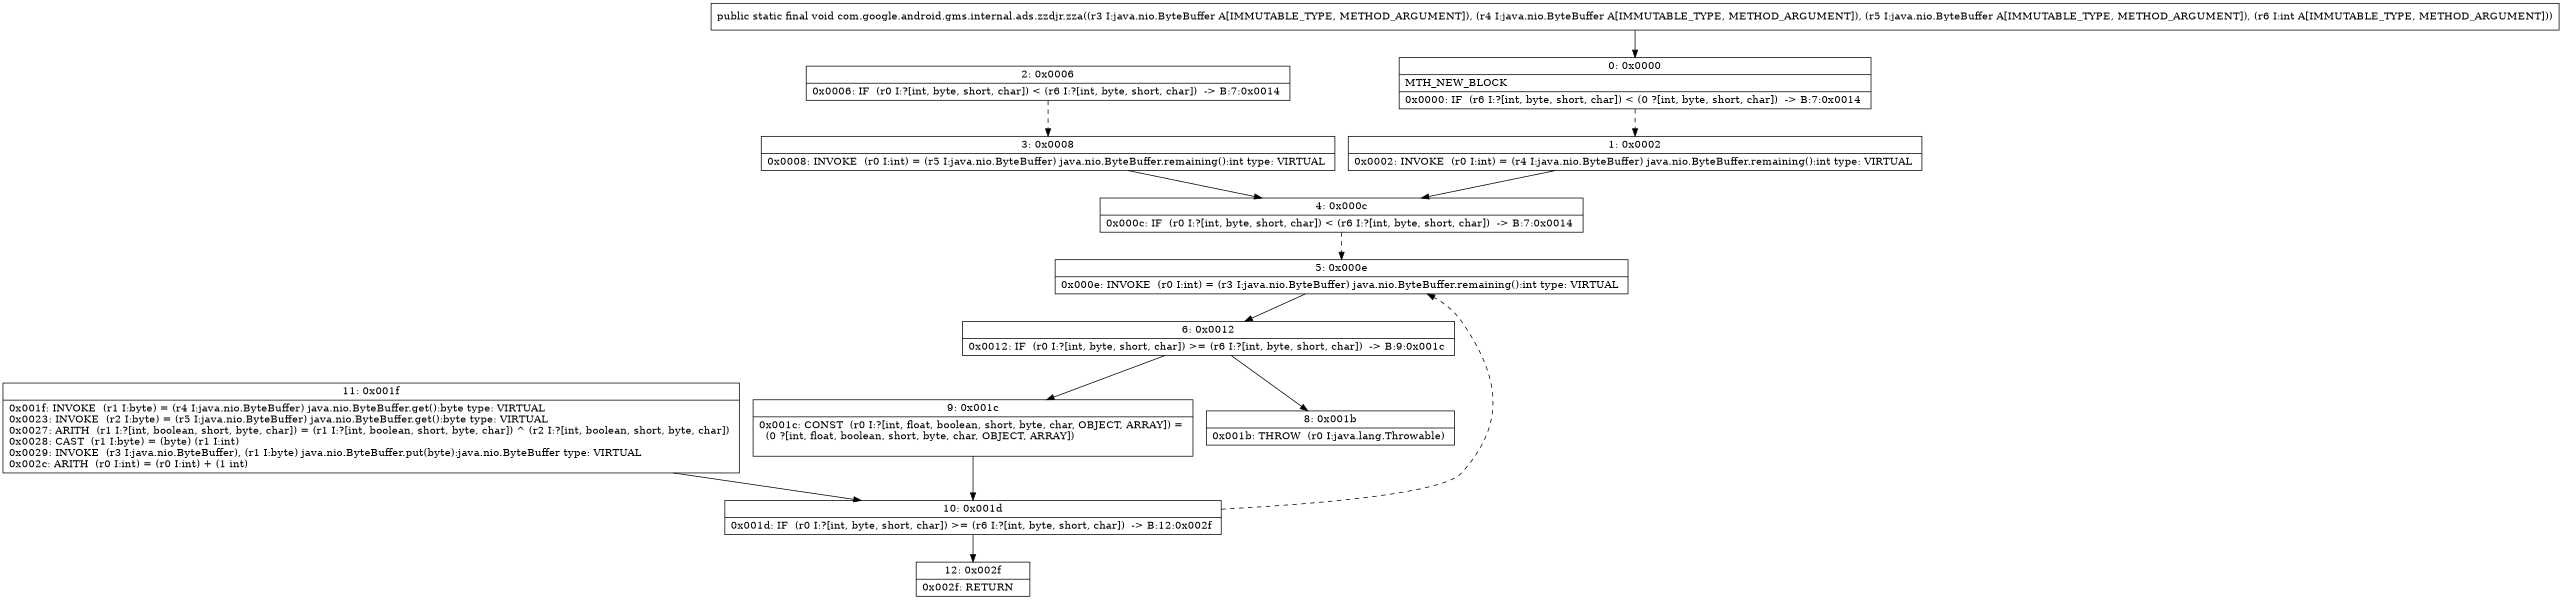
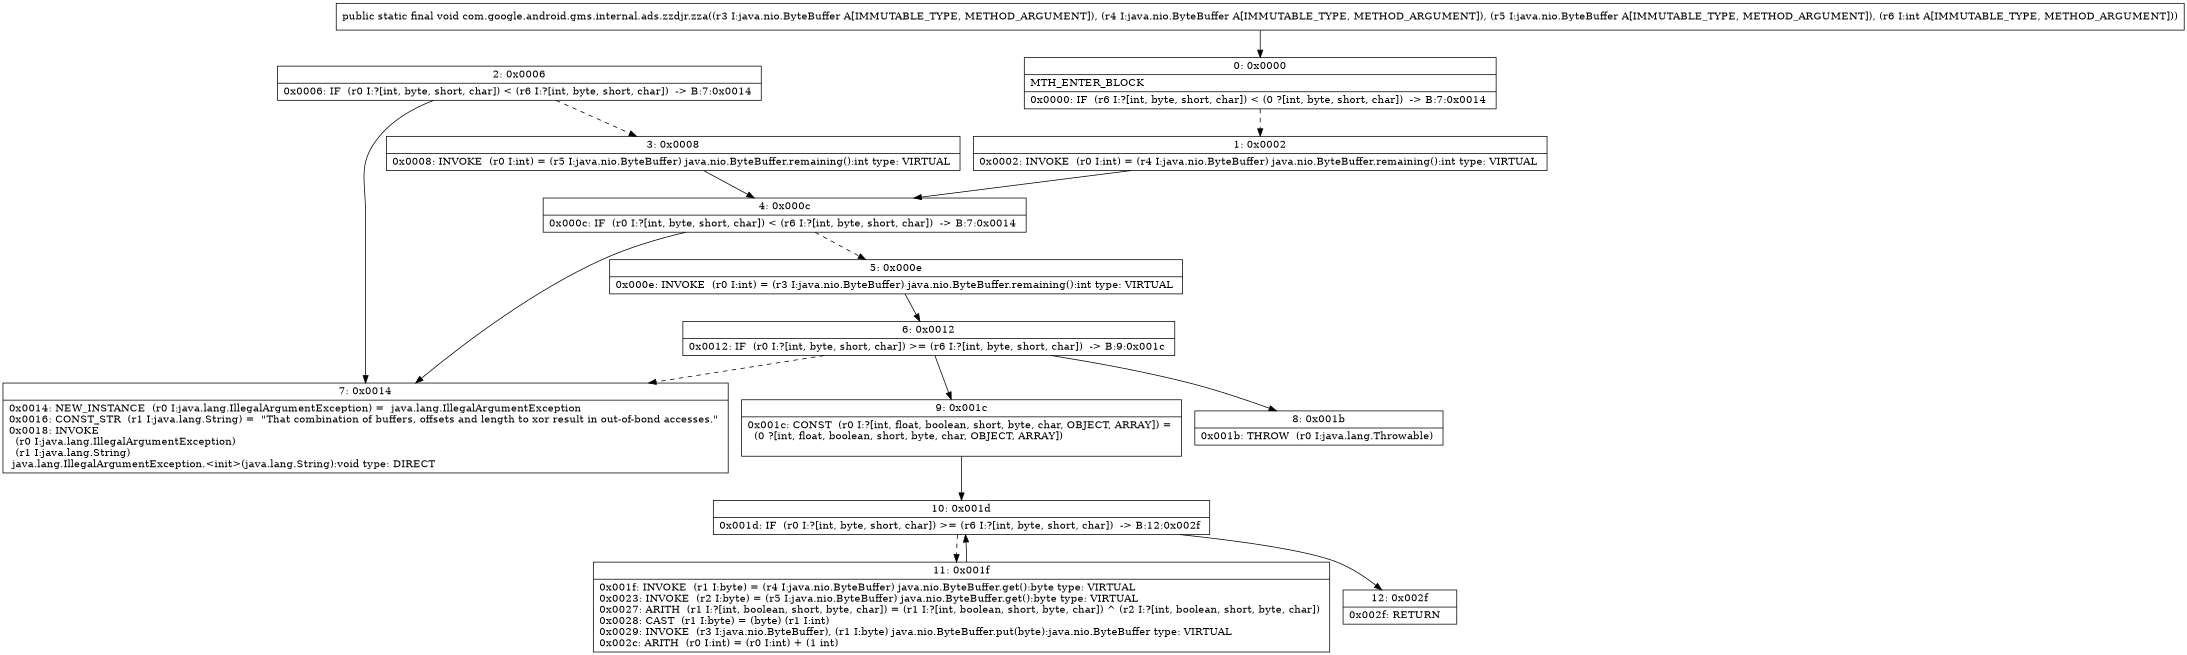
(1456, 83) -> (1087, 83)
none -> (366, 428)
(1444, 482) -> (957, 545)
